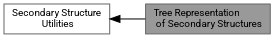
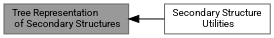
(133, 19) -> (152, 19)
